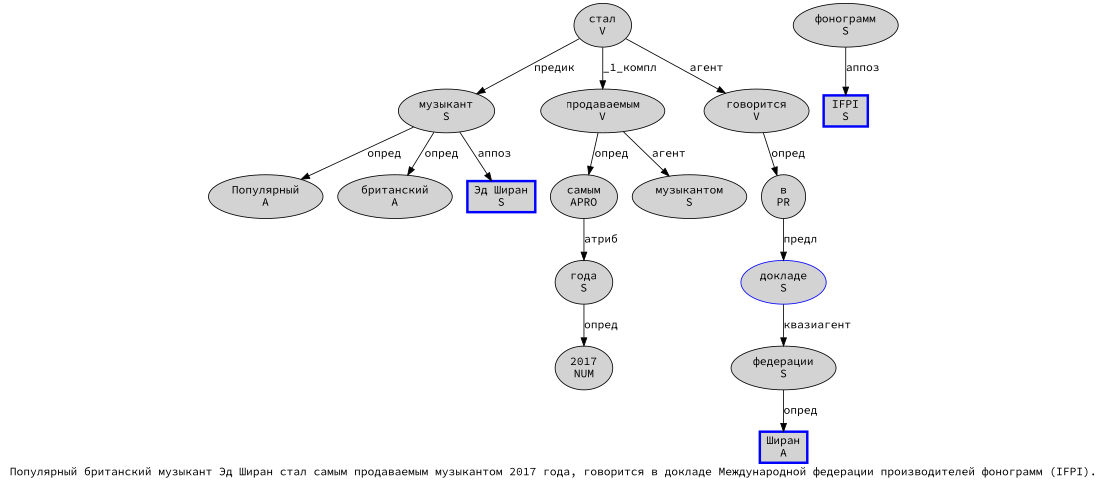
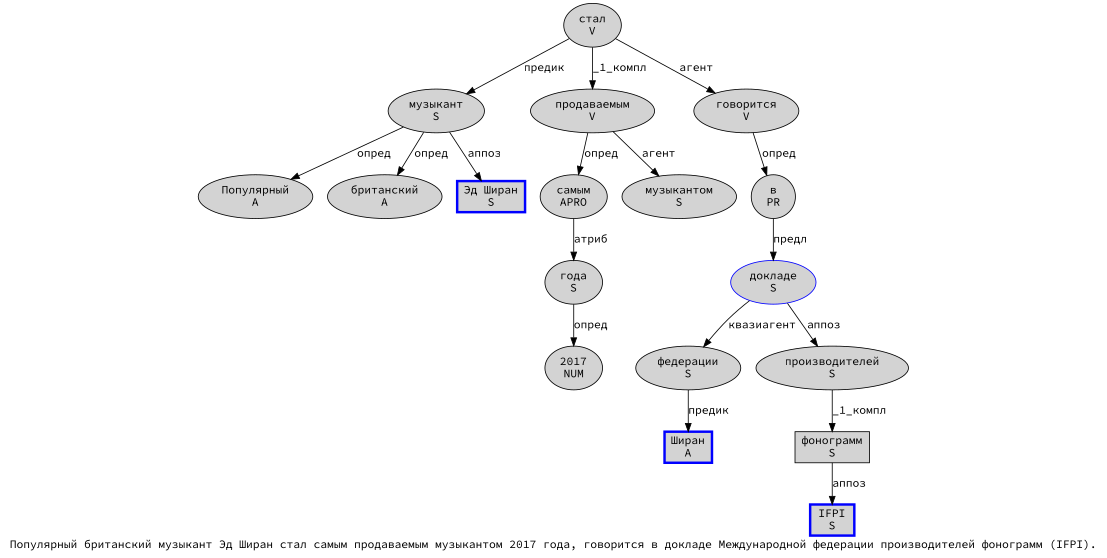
(846, 25) -> (832, 447)
none -> (832, 368)
(801, 411) -> (709, 411)
